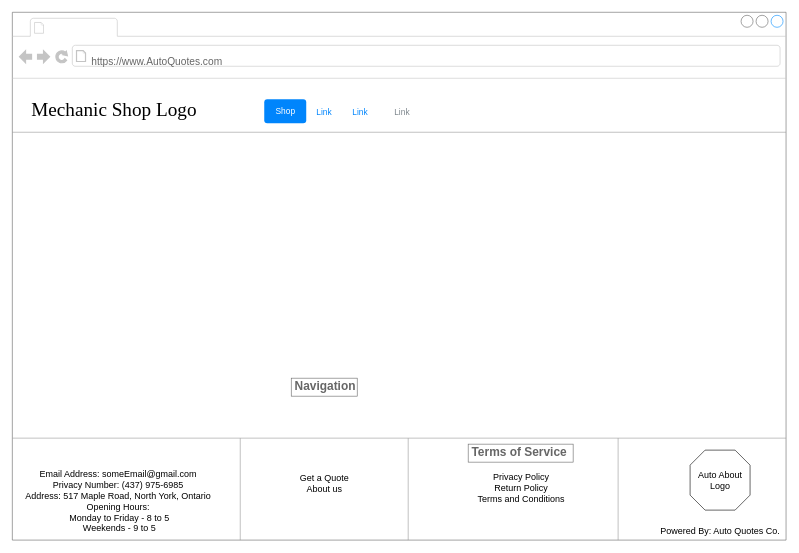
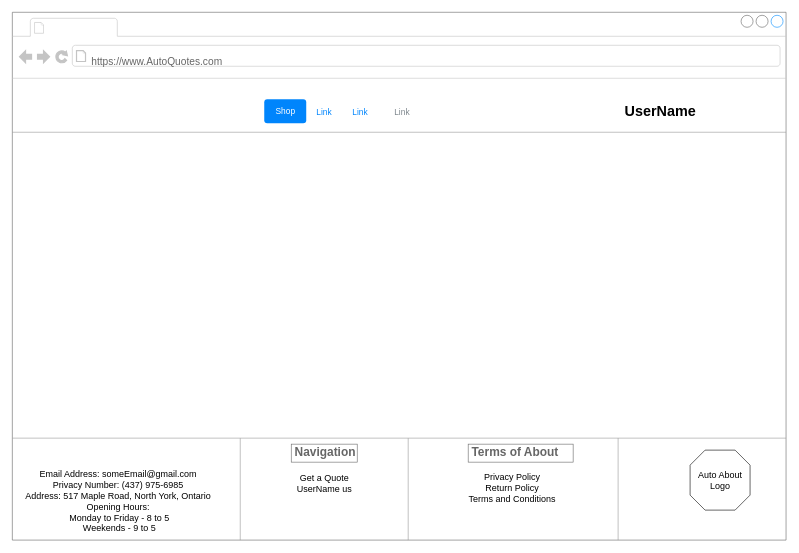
(132, 111) -> none
none -> (660, 111)
(324, 387) -> (324, 453)
(514, 453) -> (509, 453)
(325, 483) -> (325, 483)
(521, 489) -> (512, 489)
(720, 531) -> none
